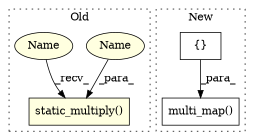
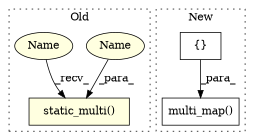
(79, 112) -> (79, 112)
